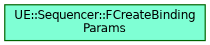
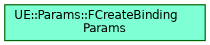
(105, 23) -> (105, 23)
